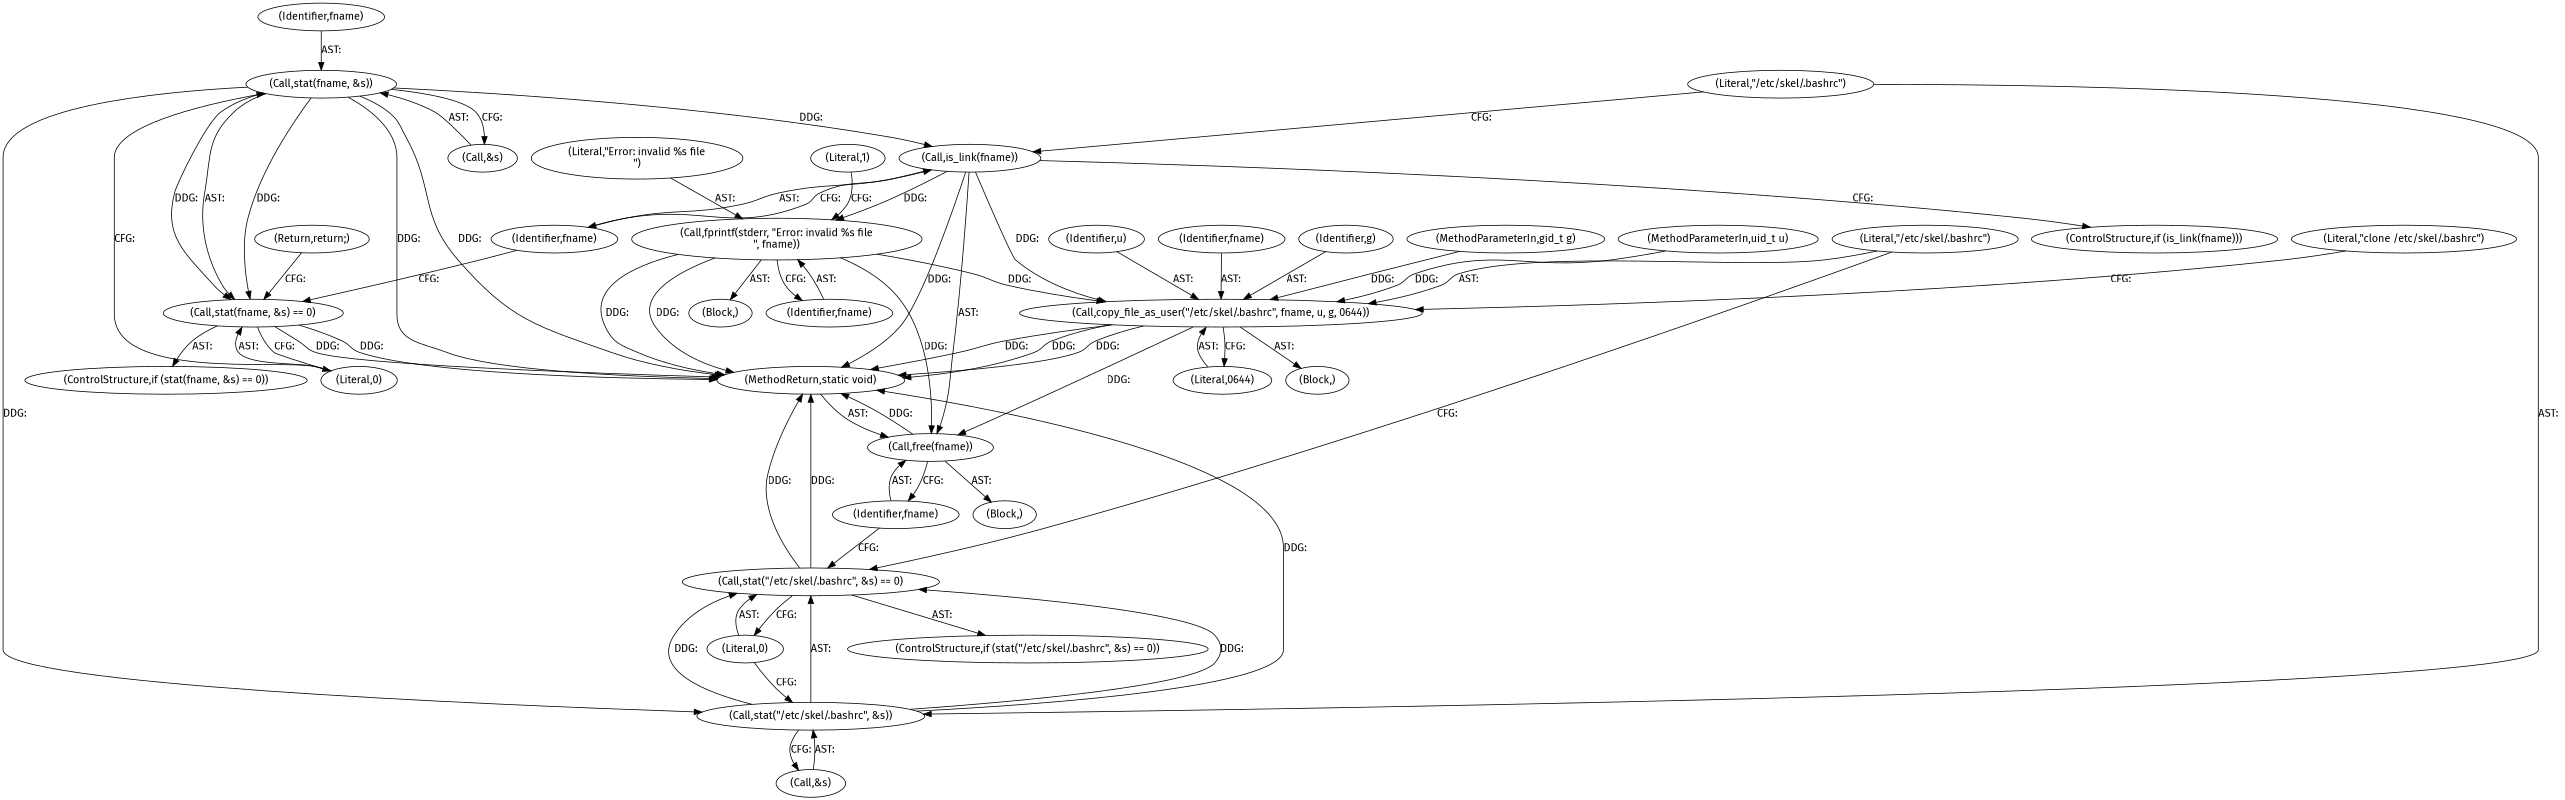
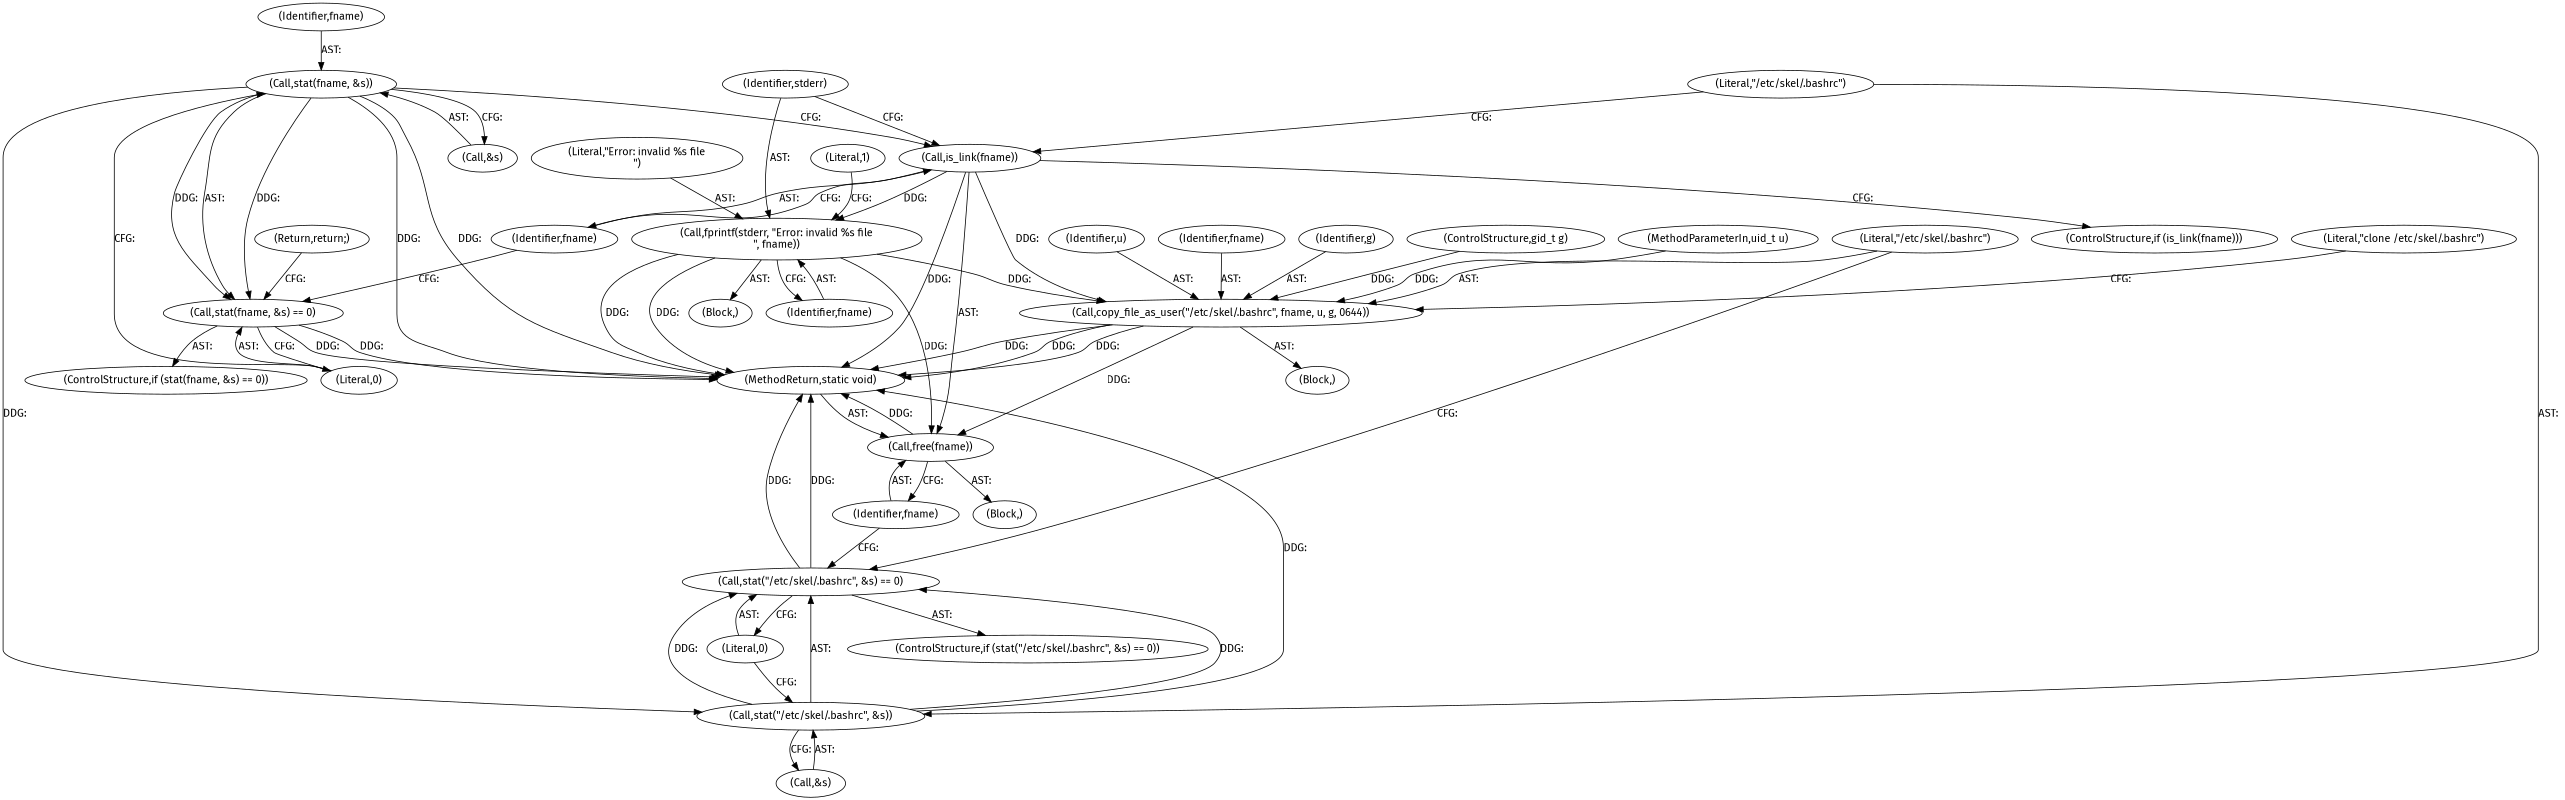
none -> (785, 84)
(812, 118) -> (812, 118)
(1506, 239) -> (1506, 239)
(1222, 380) -> none
